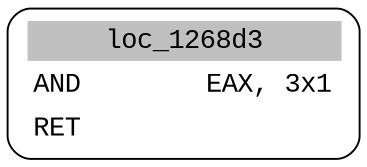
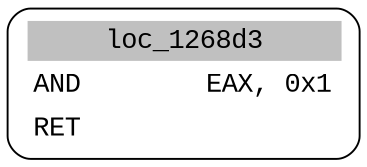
(183, 84) -> (183, 84)
